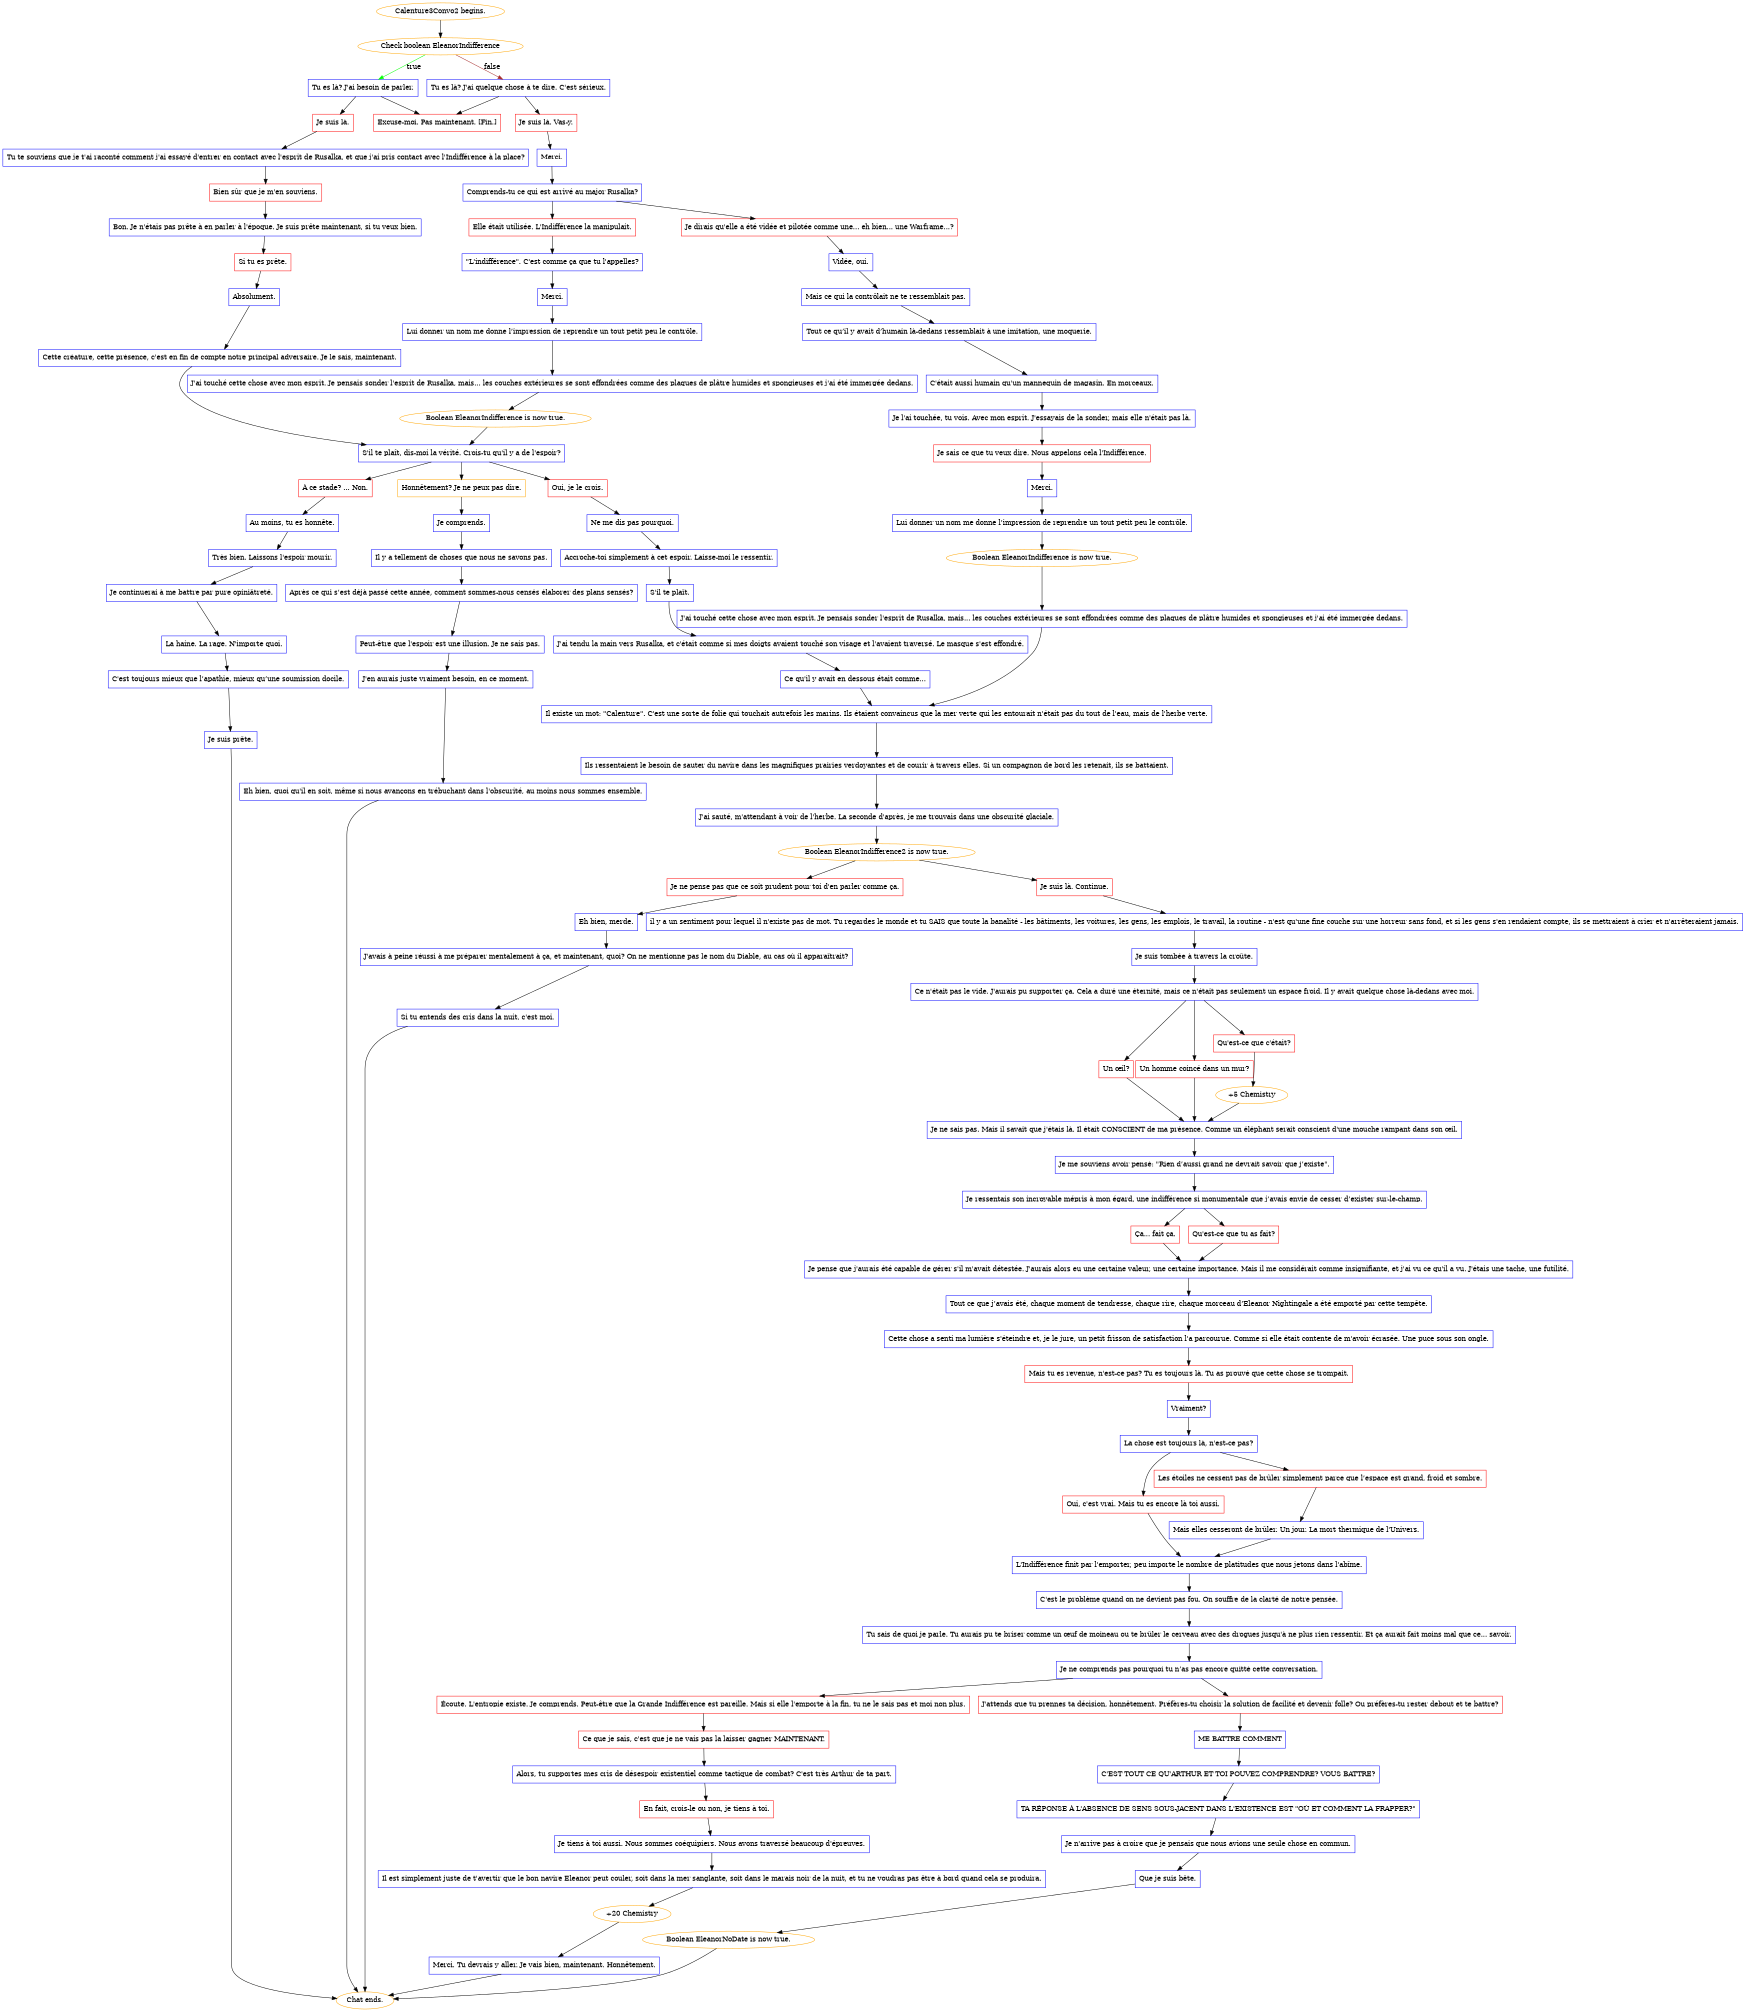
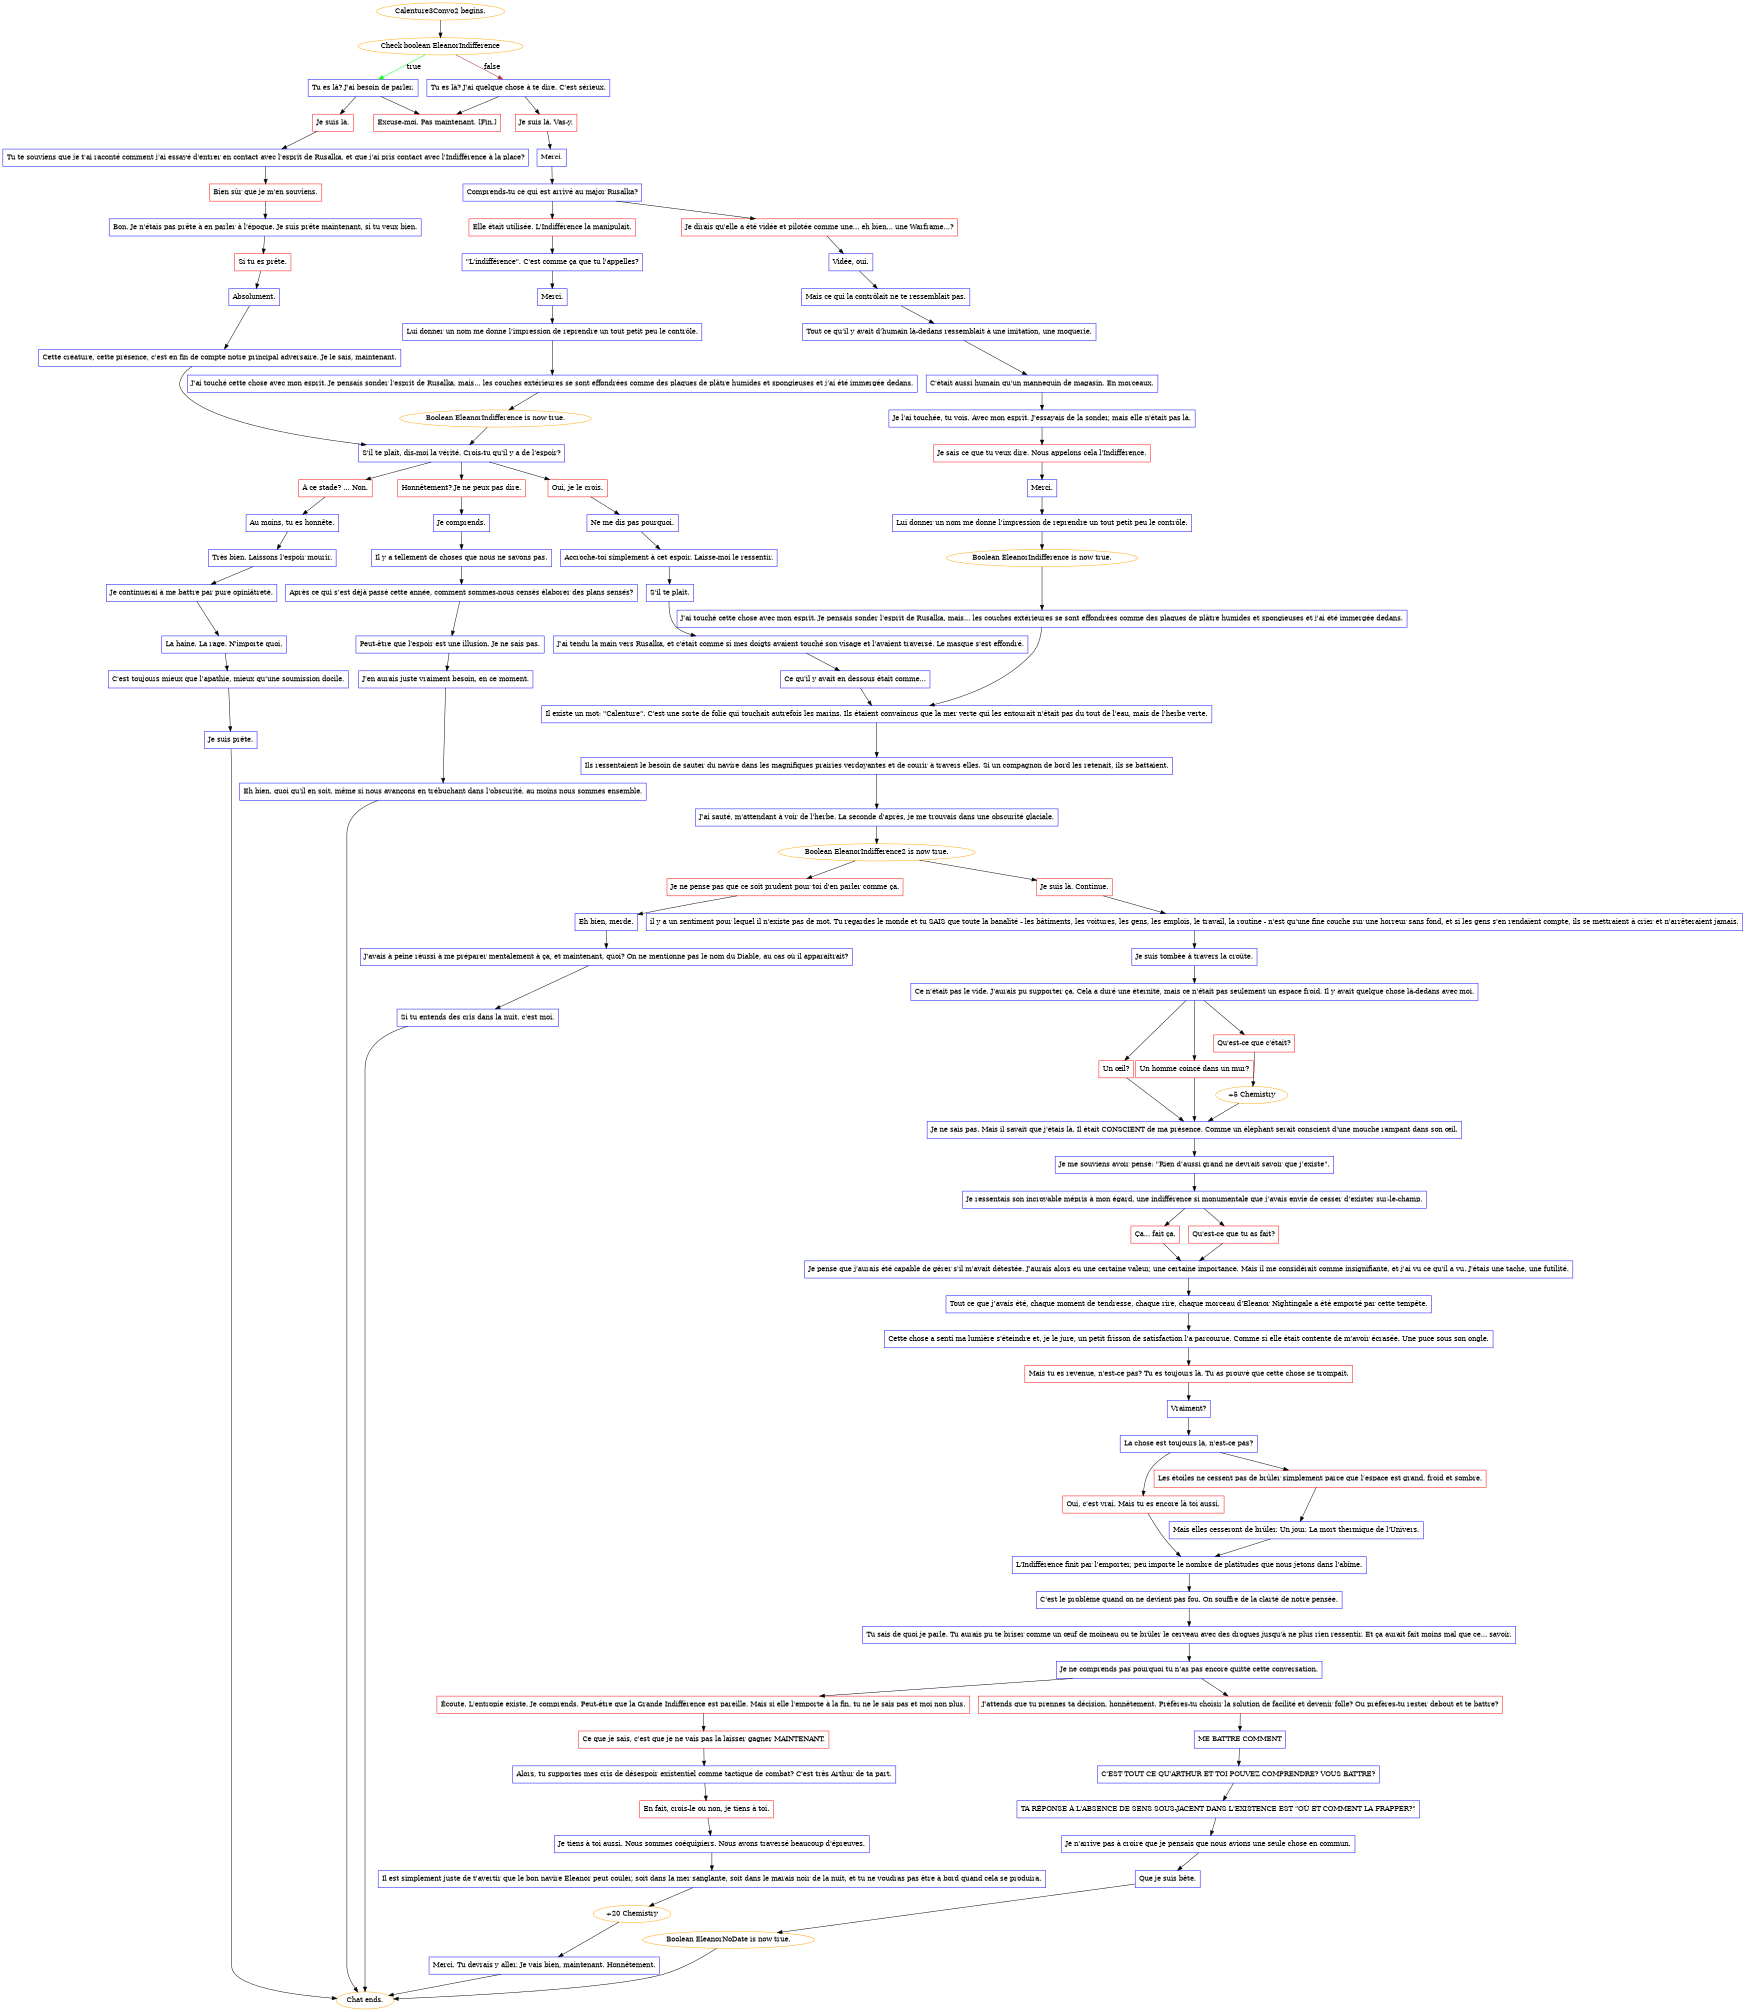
(462, 488) -> (462, 488)
